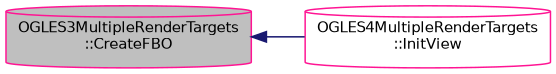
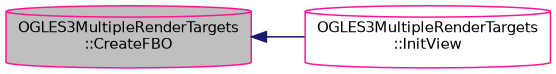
(428, 37) -> (428, 37)
